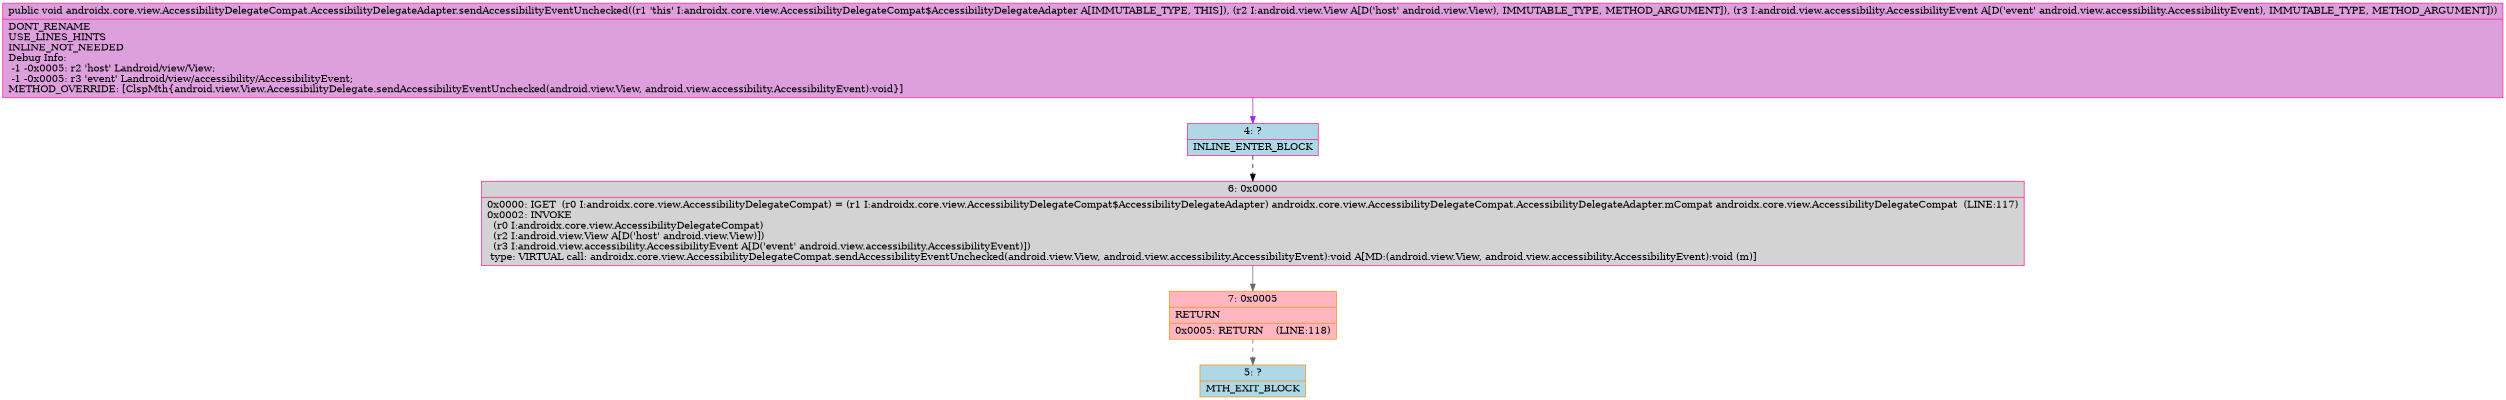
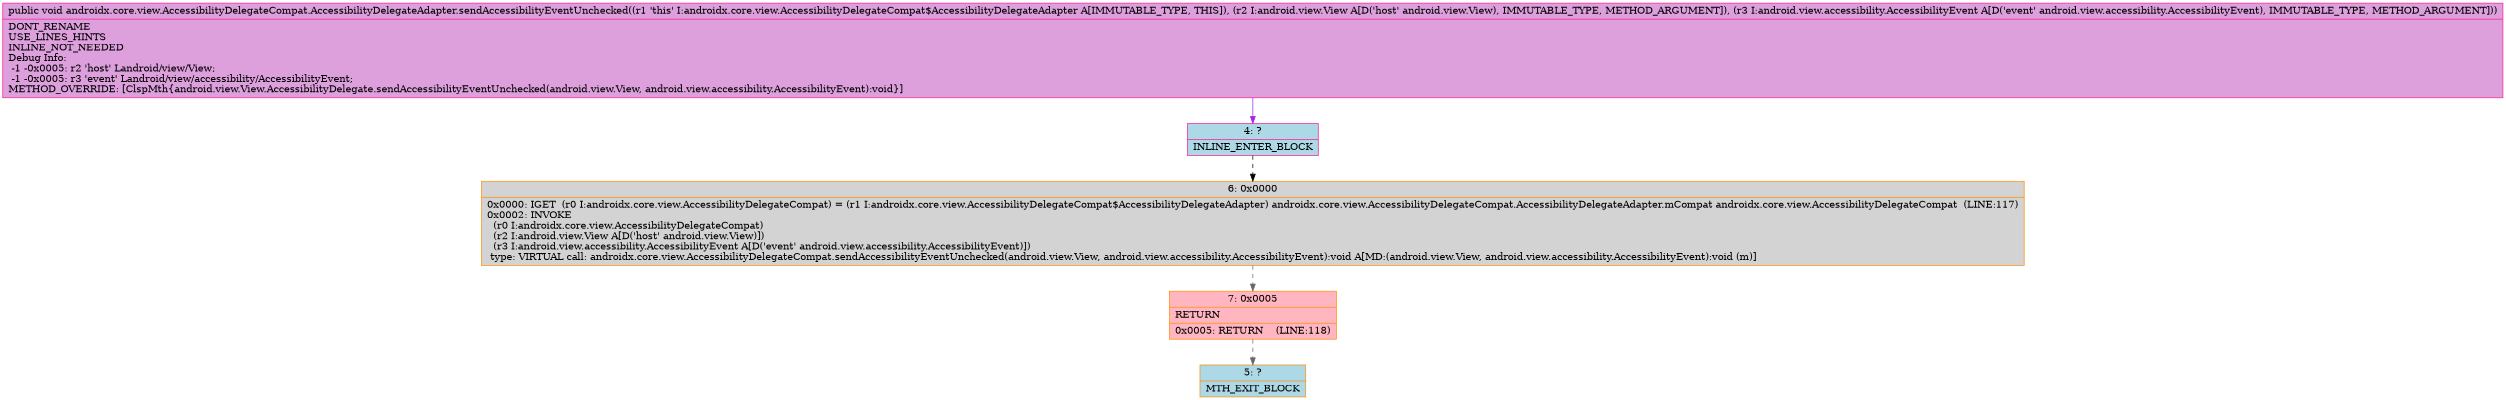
(1253, 223) -> (1253, 223)
(1253, 275) -> (1253, 275)
